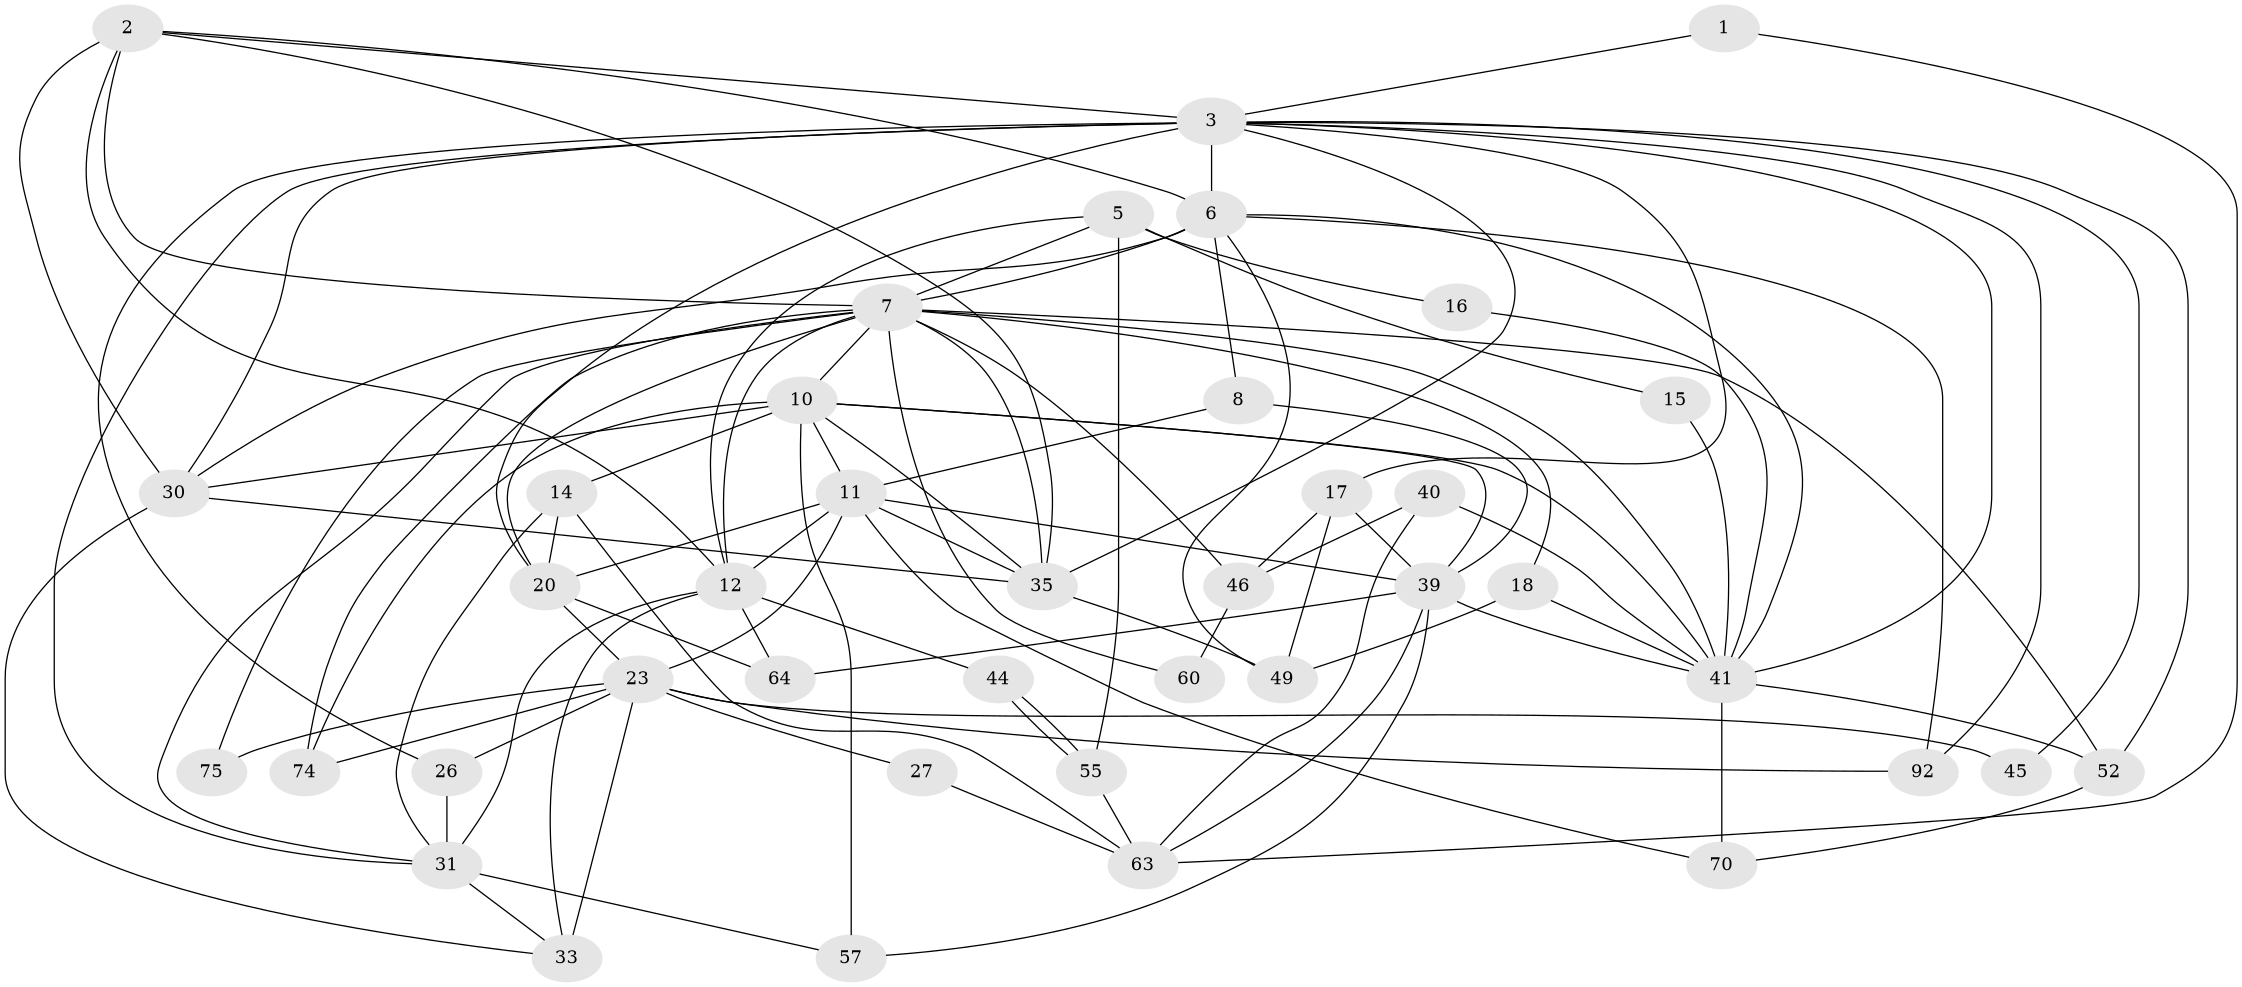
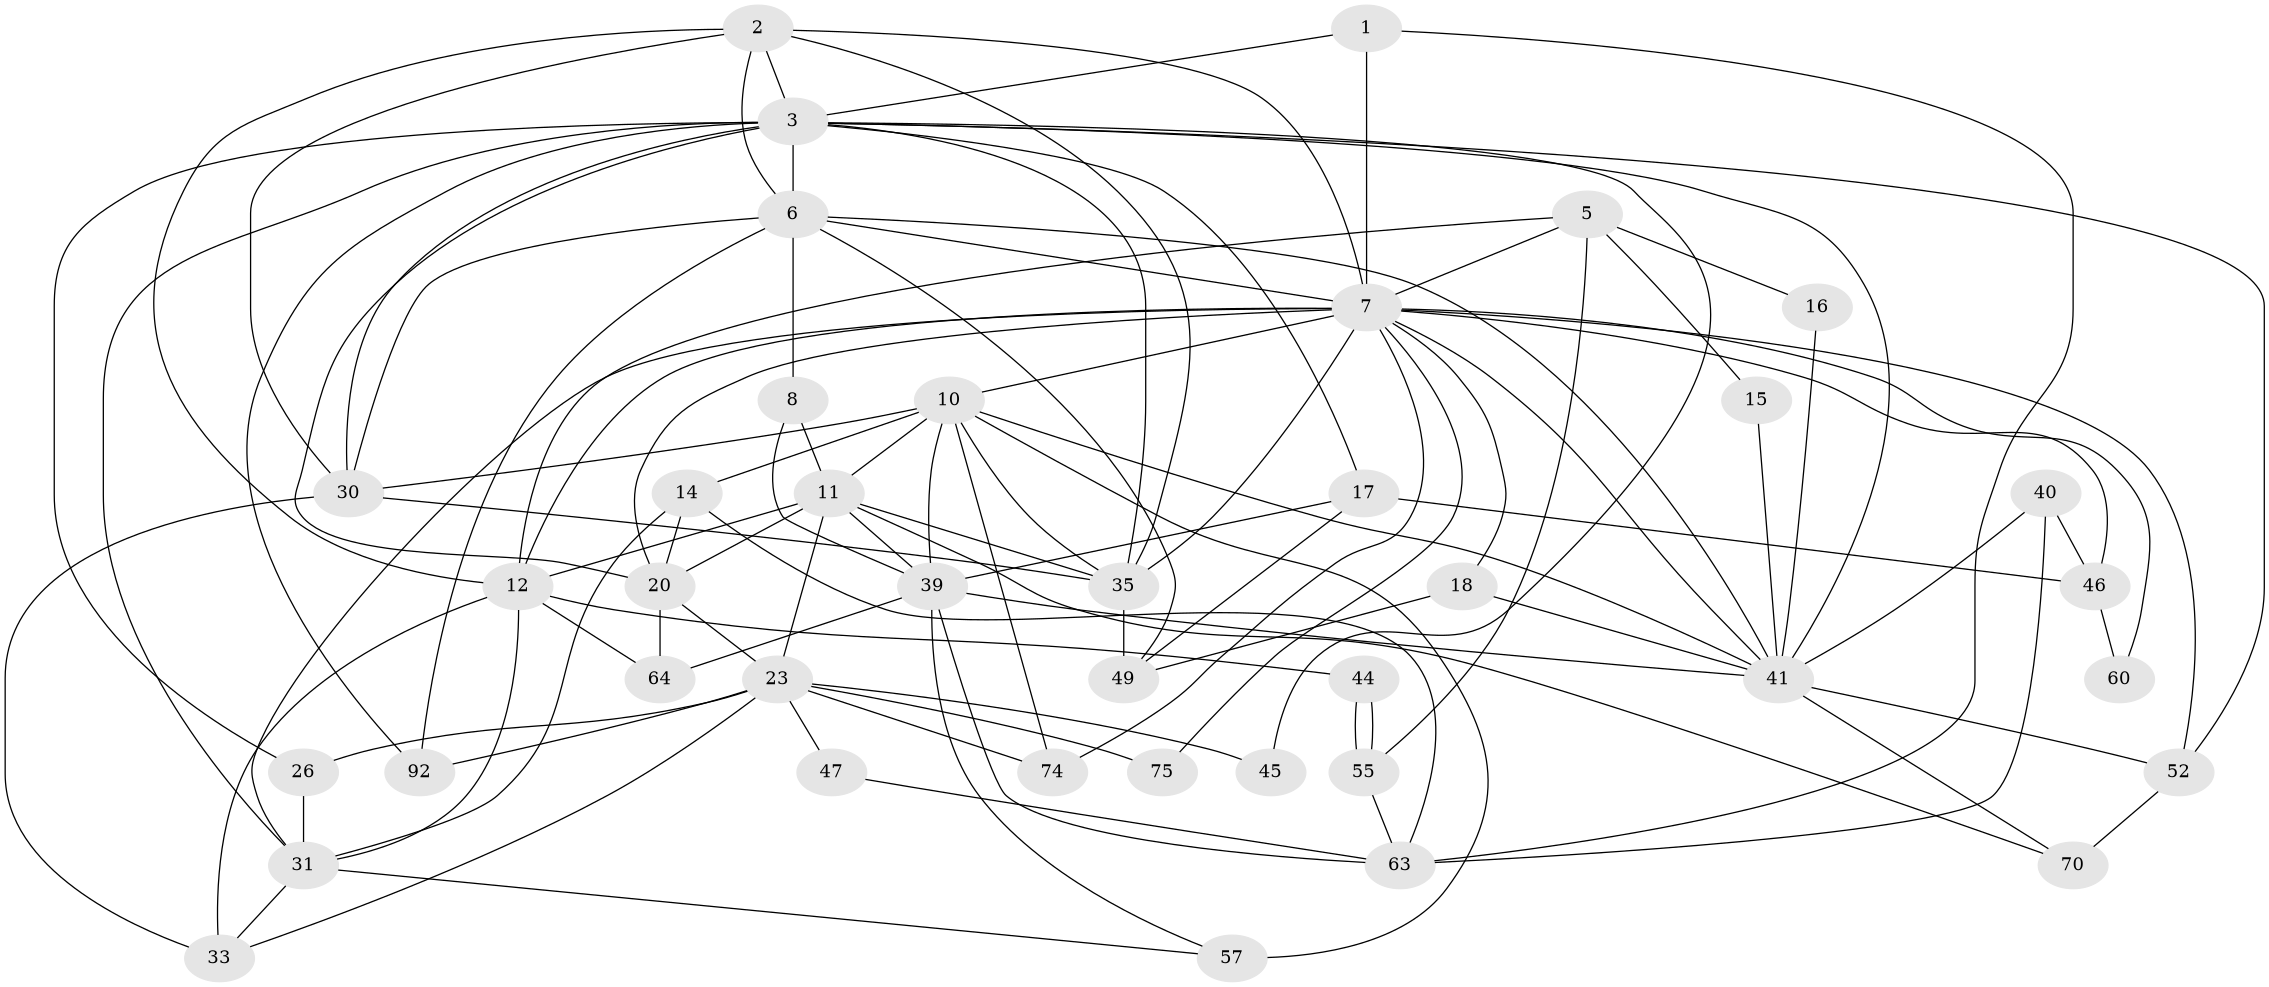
none -> (1367, 168)
(922, 772) -> (832, 772)
